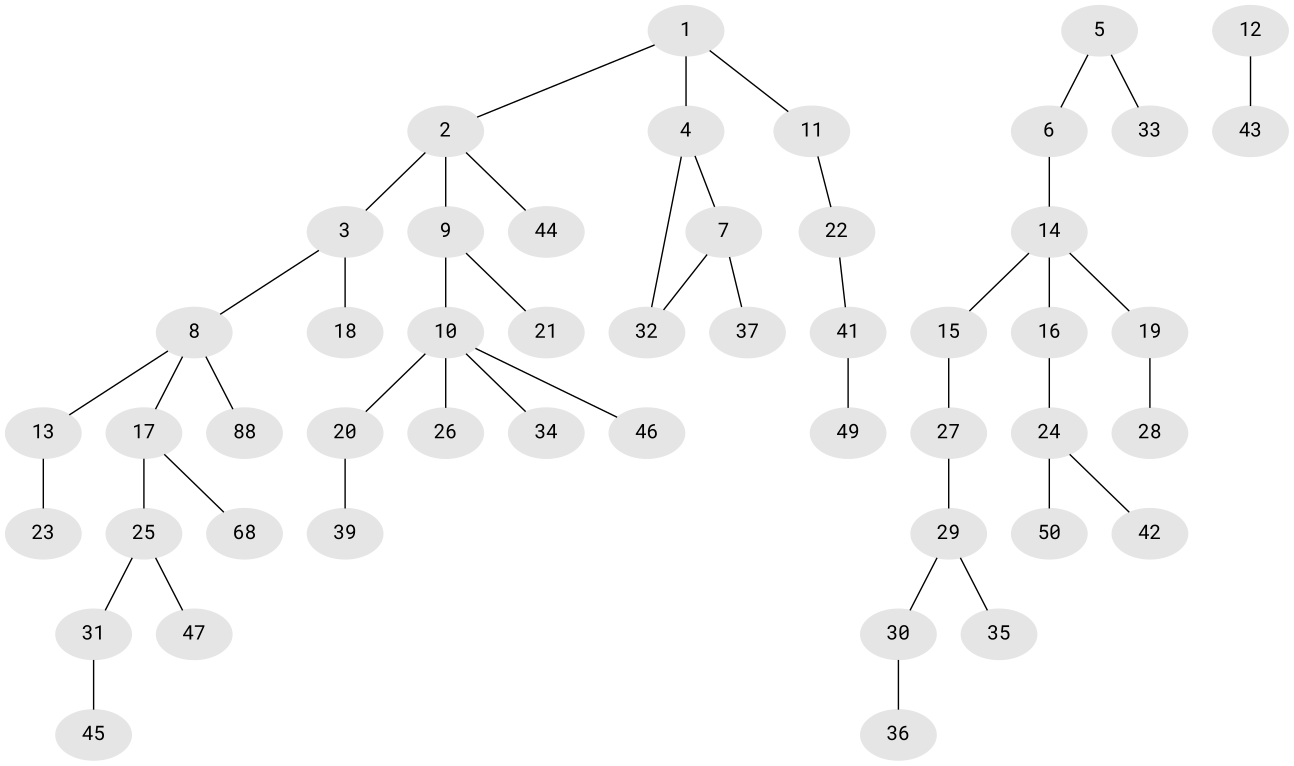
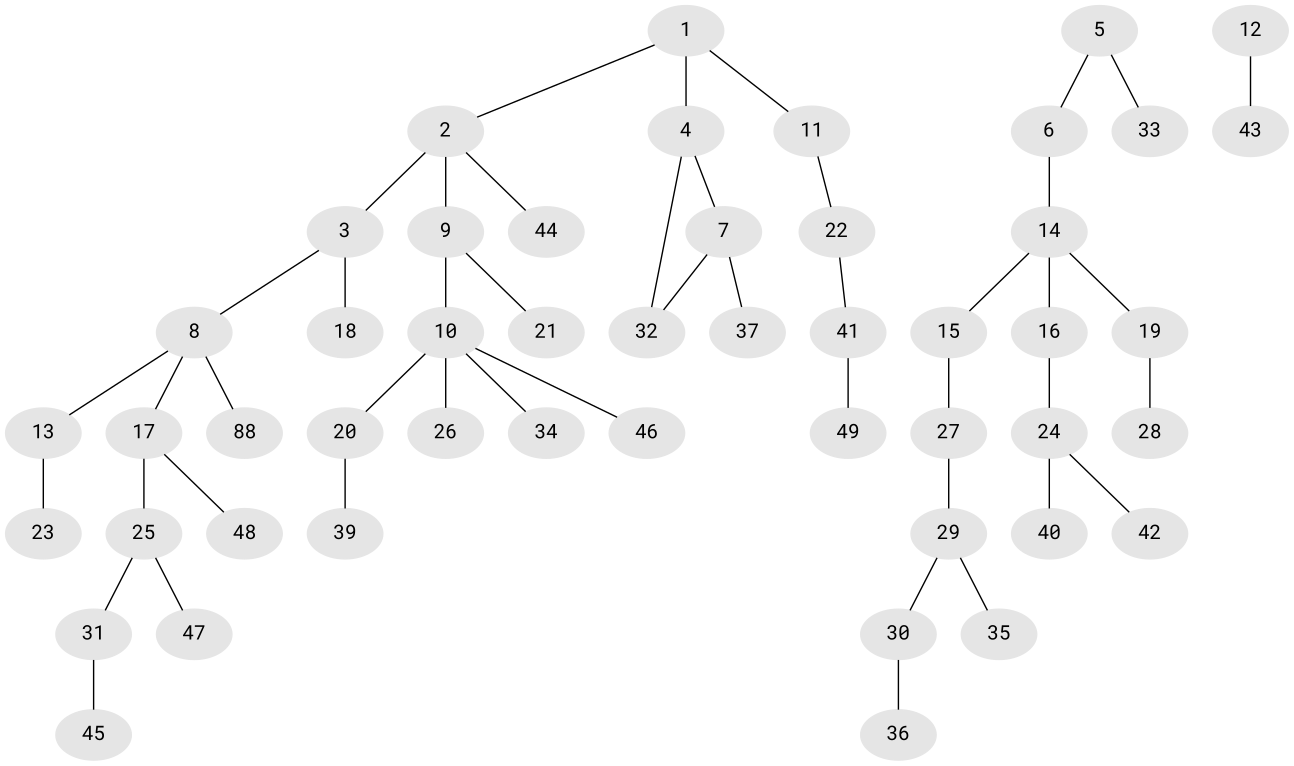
(245, 534) -> (245, 534)
(1049, 534) -> (1049, 534)
